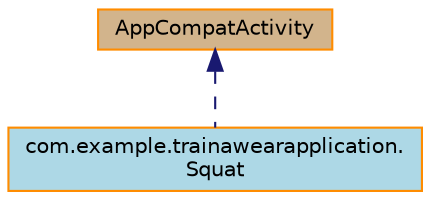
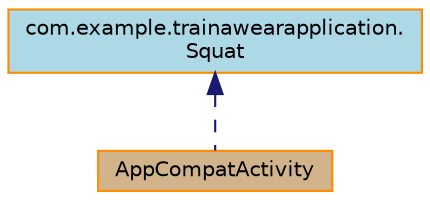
(215, 99) -> (215, 122)
